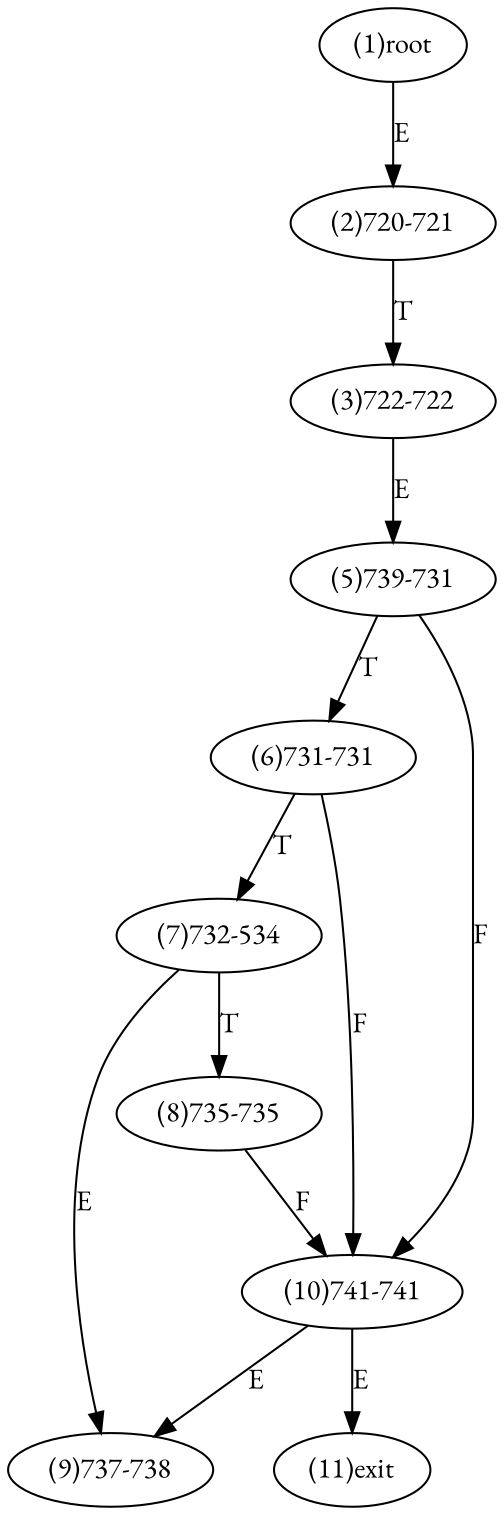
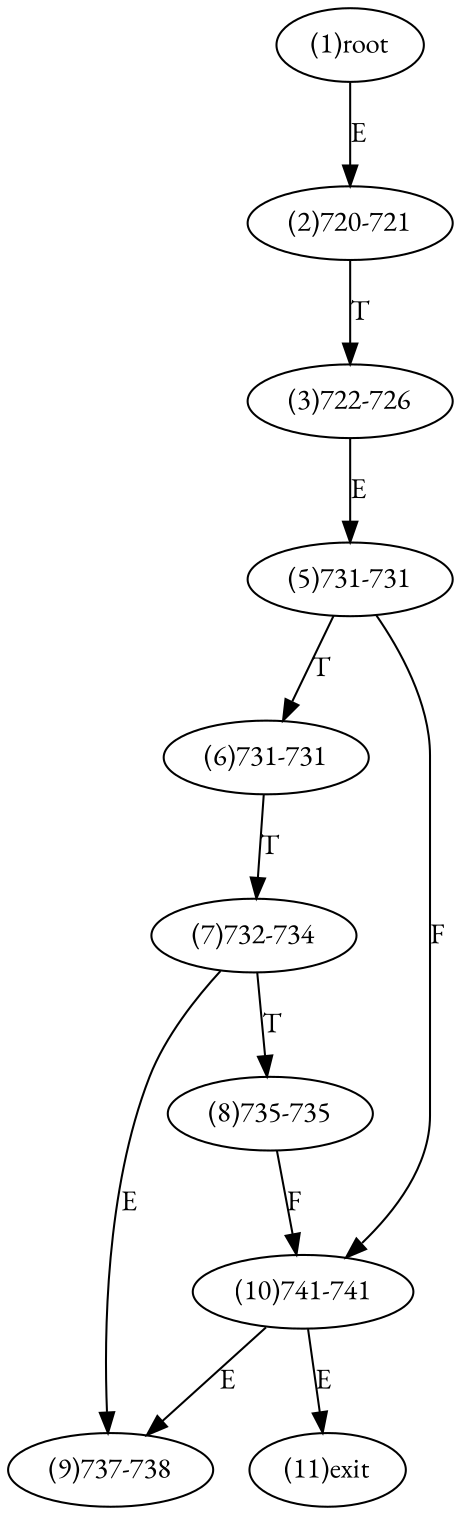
(393, 401) -> (350, 401)
(393, 579) -> (350, 579)
(219, 936) -> (254, 936)
(349, 1013) -> none
